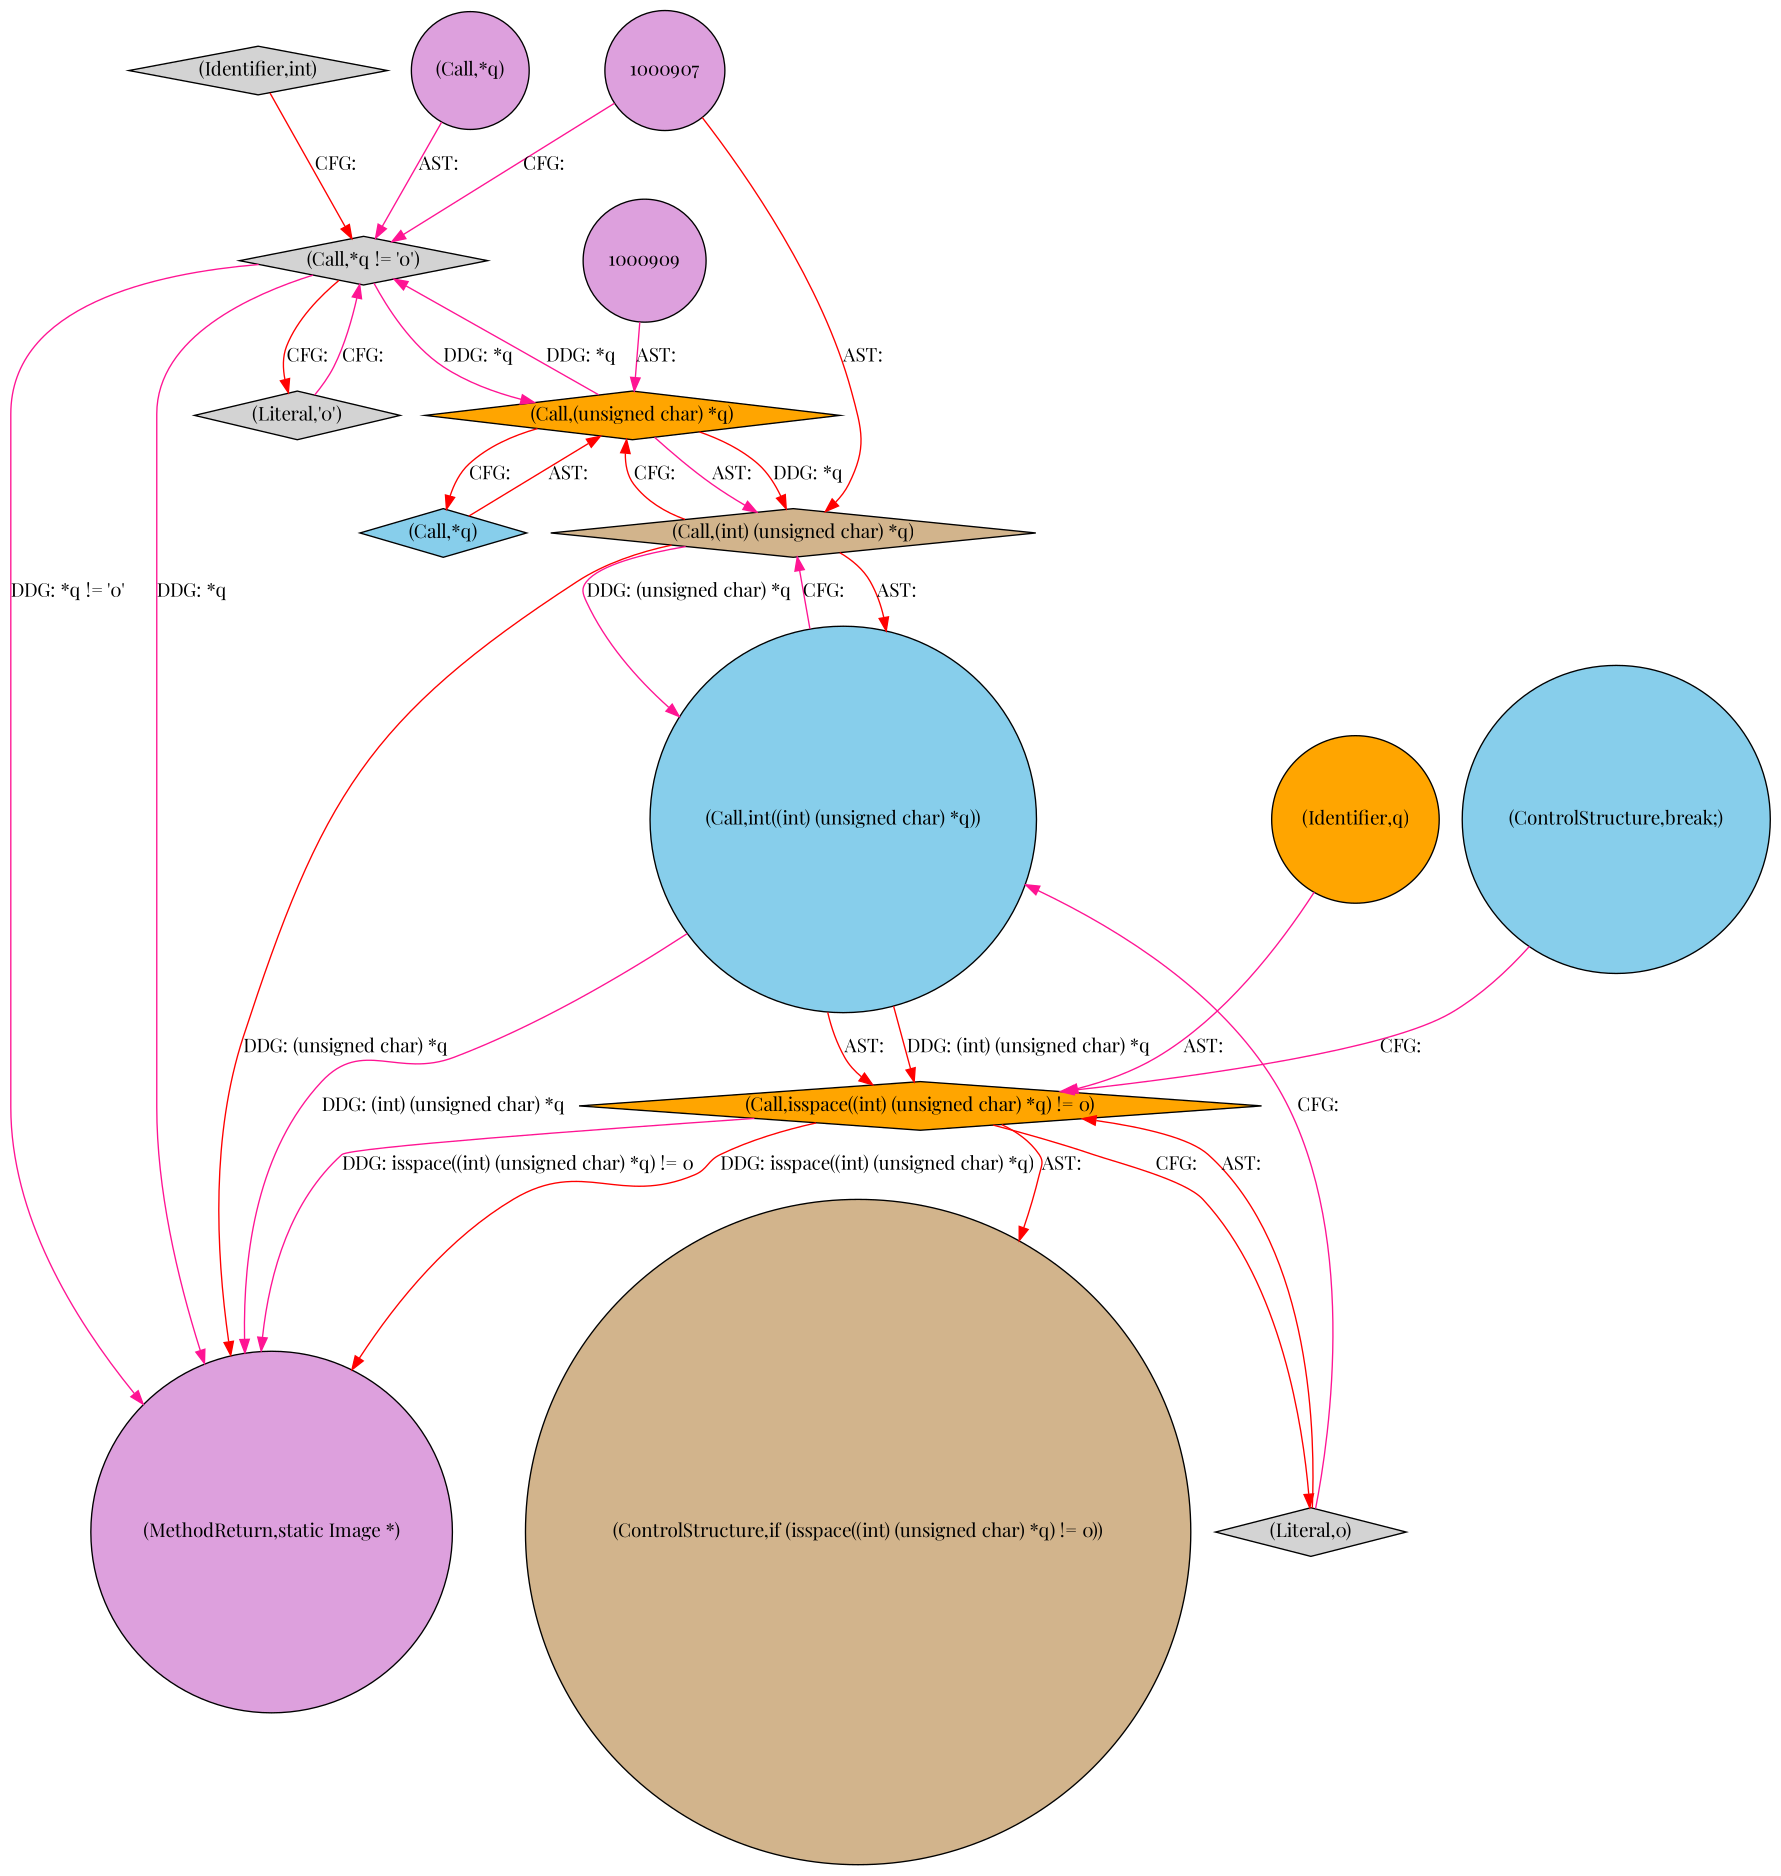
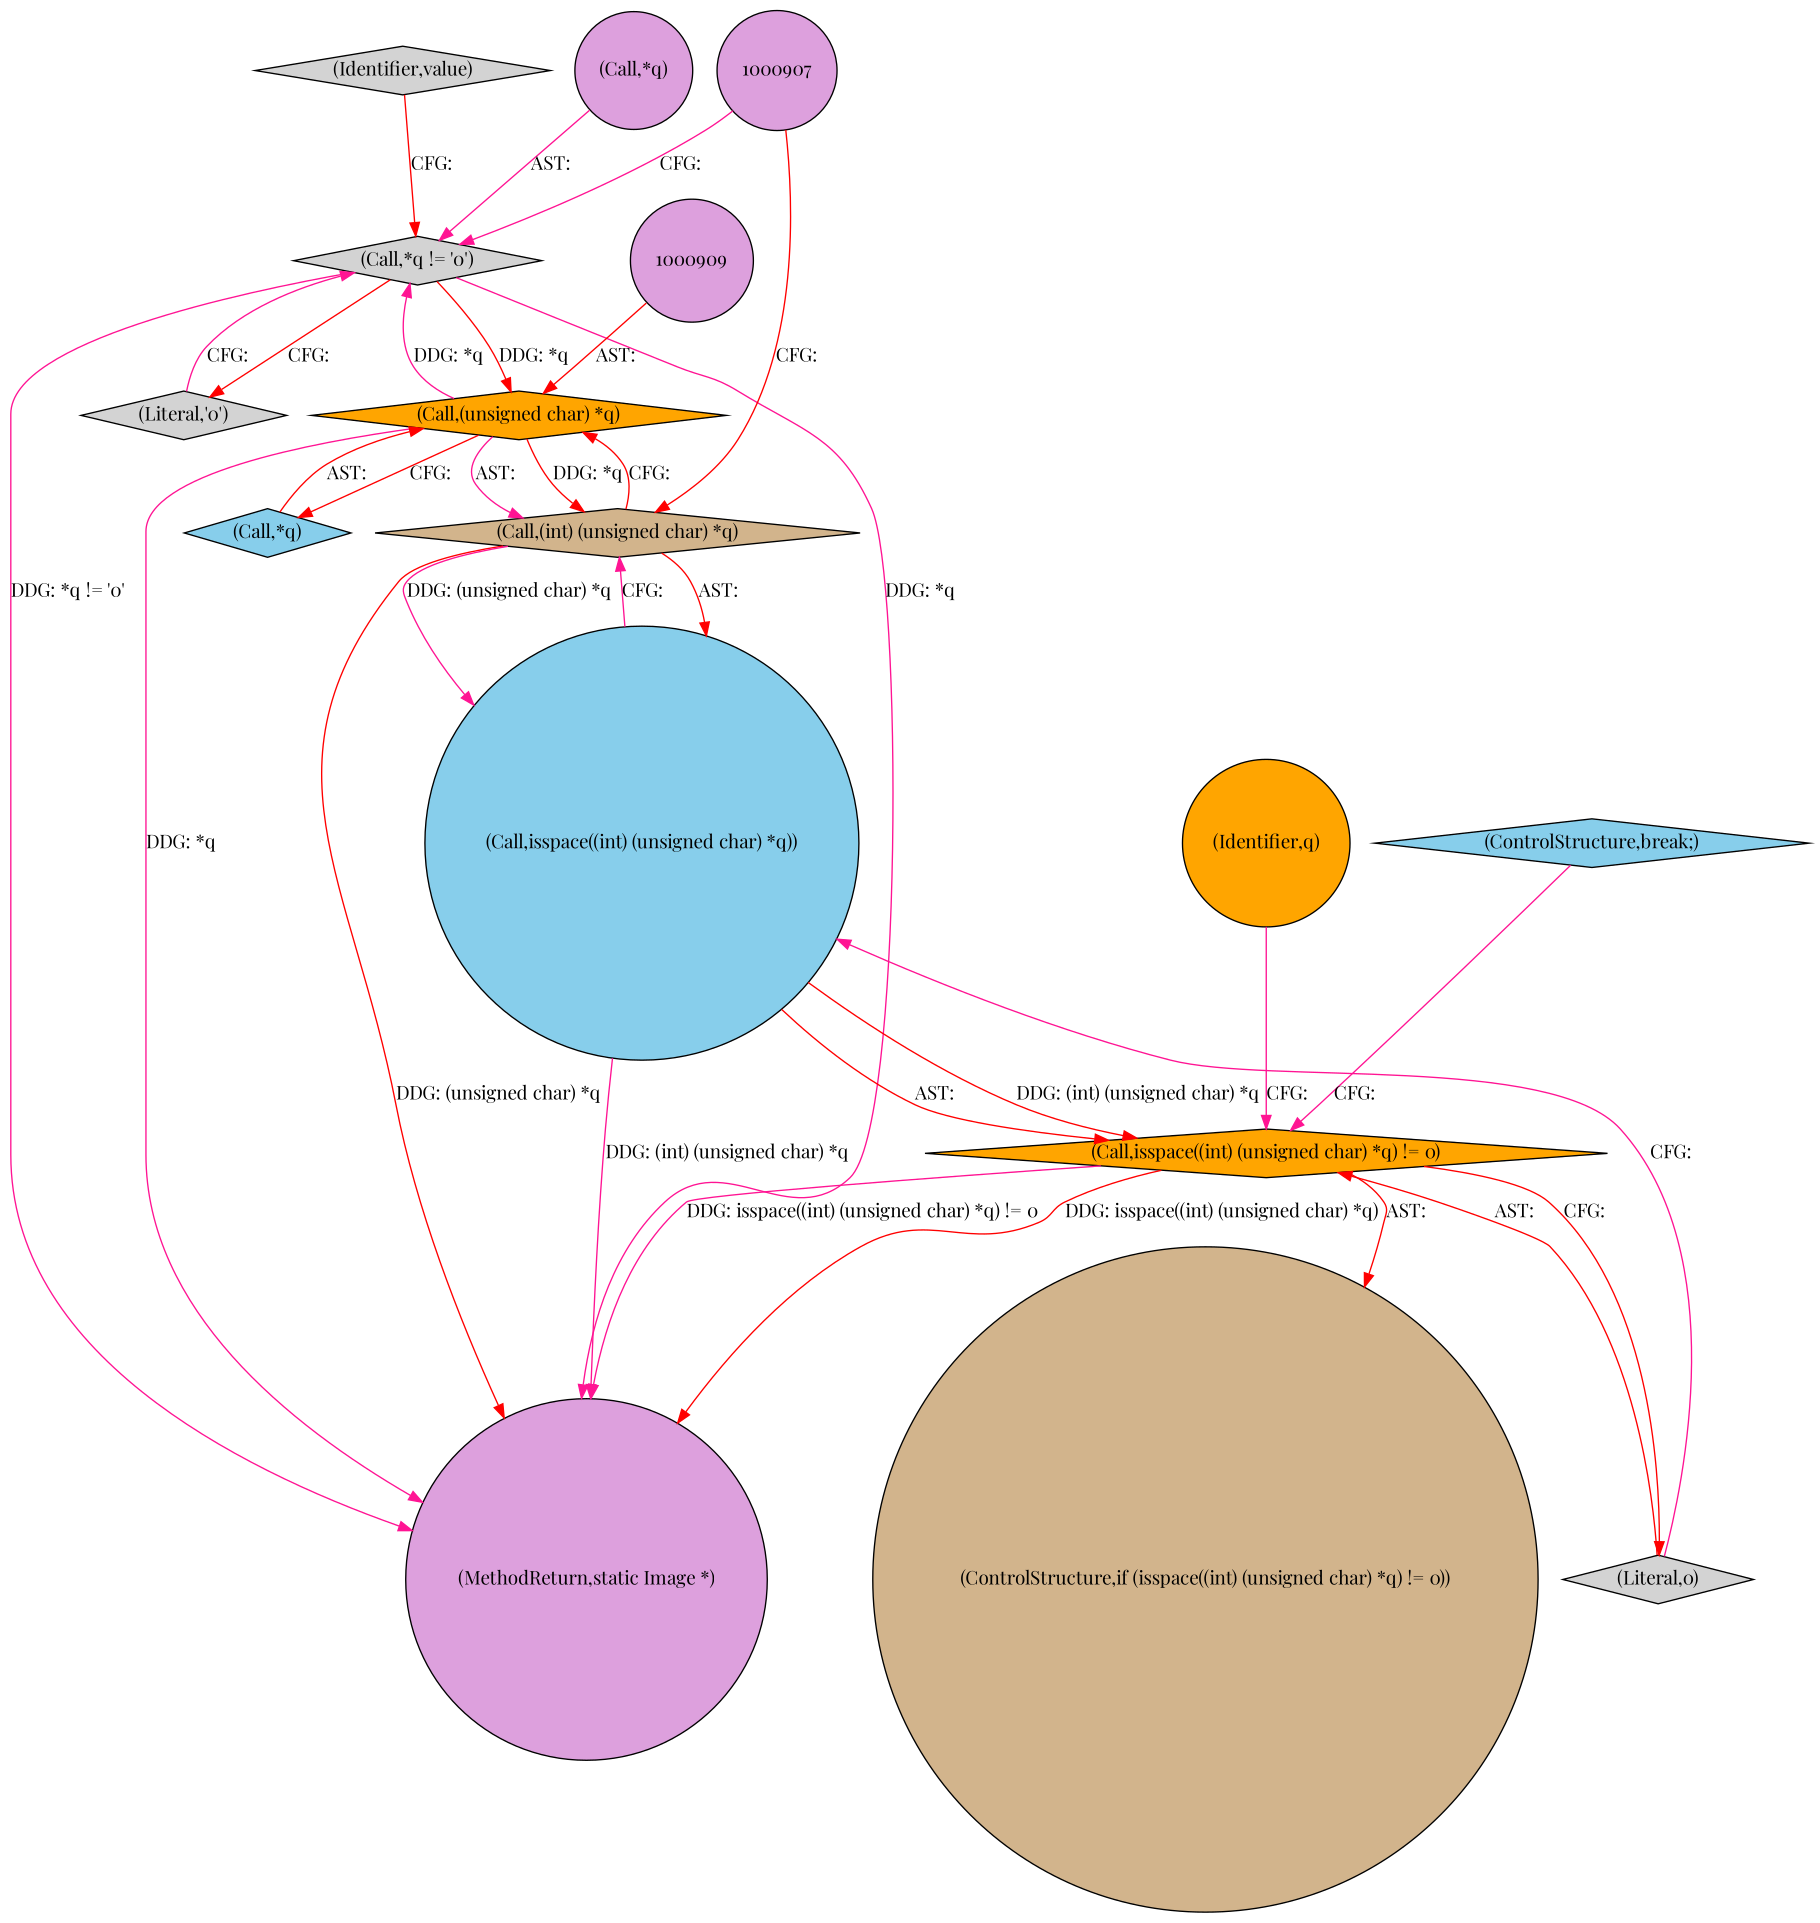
(258, 71) -> (403, 71)
(638, 350) -> (598, 346)
(866, 357) -> (799, 357)
(433, 359) -> (476, 327)
(843, 819) -> (642, 843)
(1616, 819) -> (1592, 843)
none -> (146, 917)
(1207, 1047) -> (1290, 1095)
